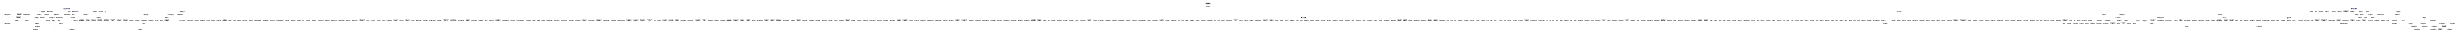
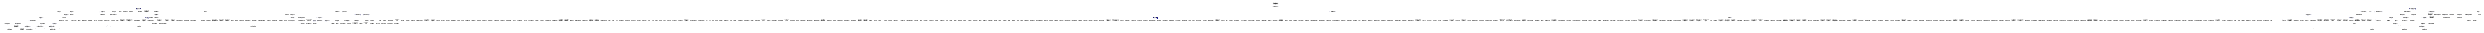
(213, 20) -> none
